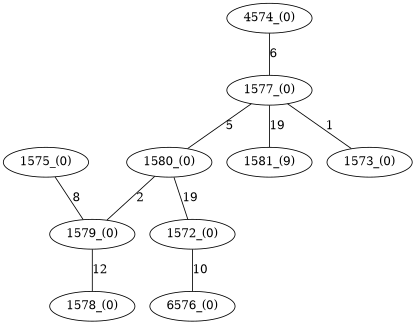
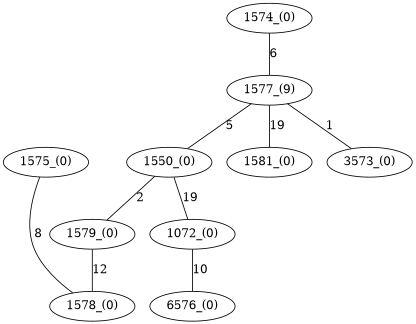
(269, 18) -> (269, 18)
(269, 90) -> (269, 90)
(169, 162) -> (169, 162)
(269, 162) -> (269, 162)
(370, 162) -> (370, 162)
(69, 198) -> (32, 242)
(192, 234) -> (192, 234)
